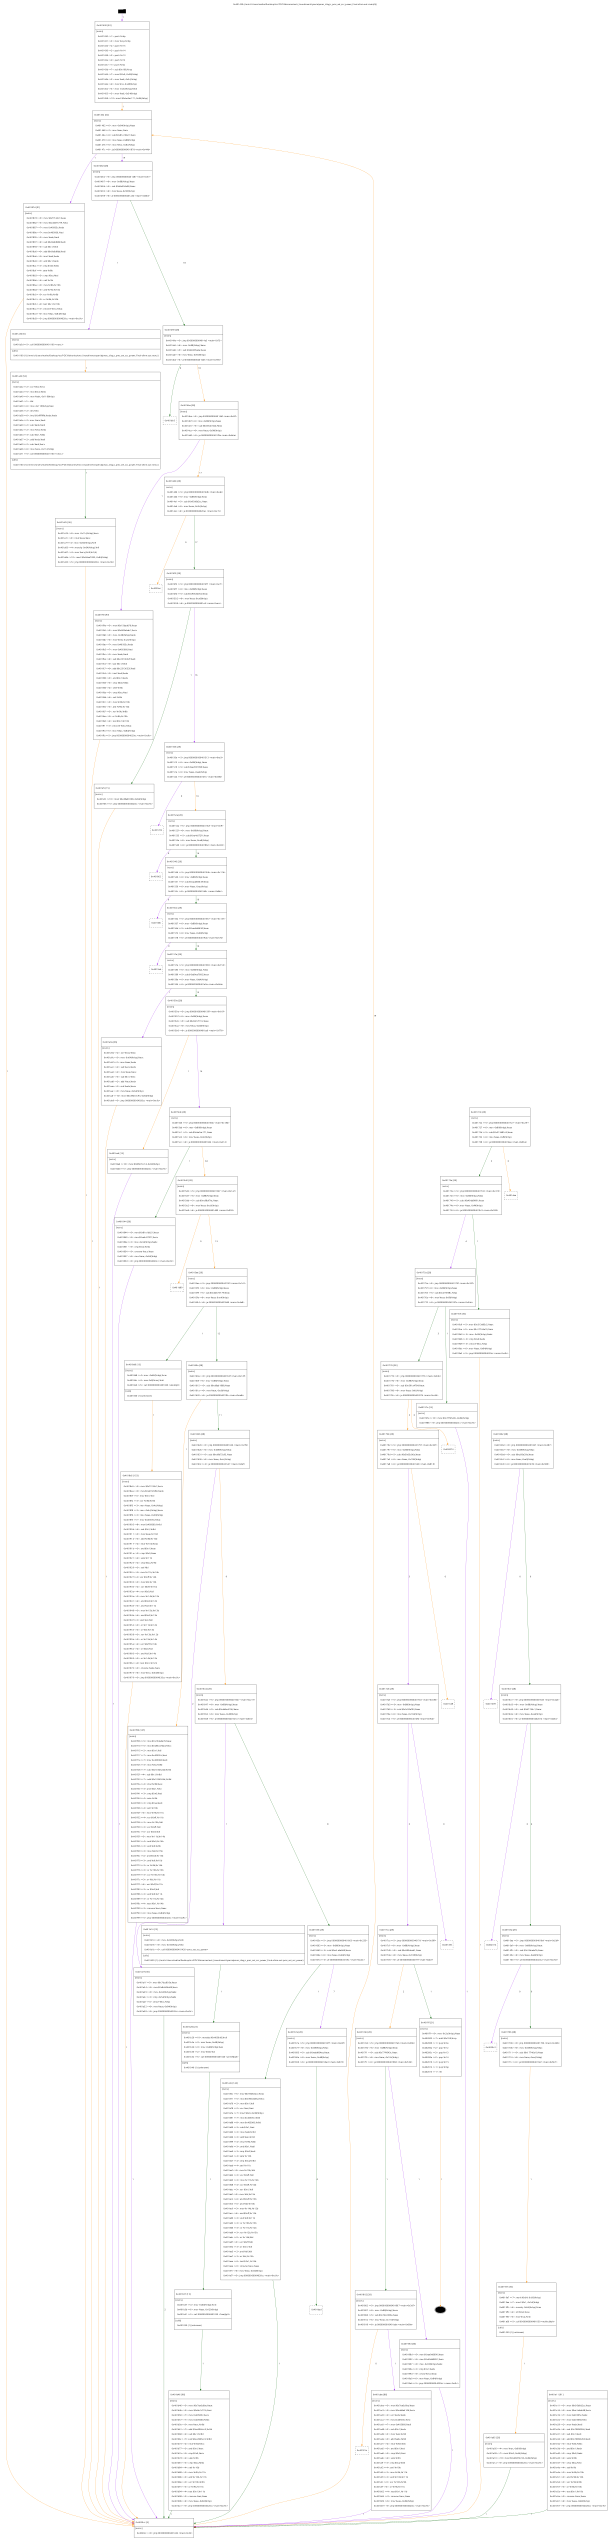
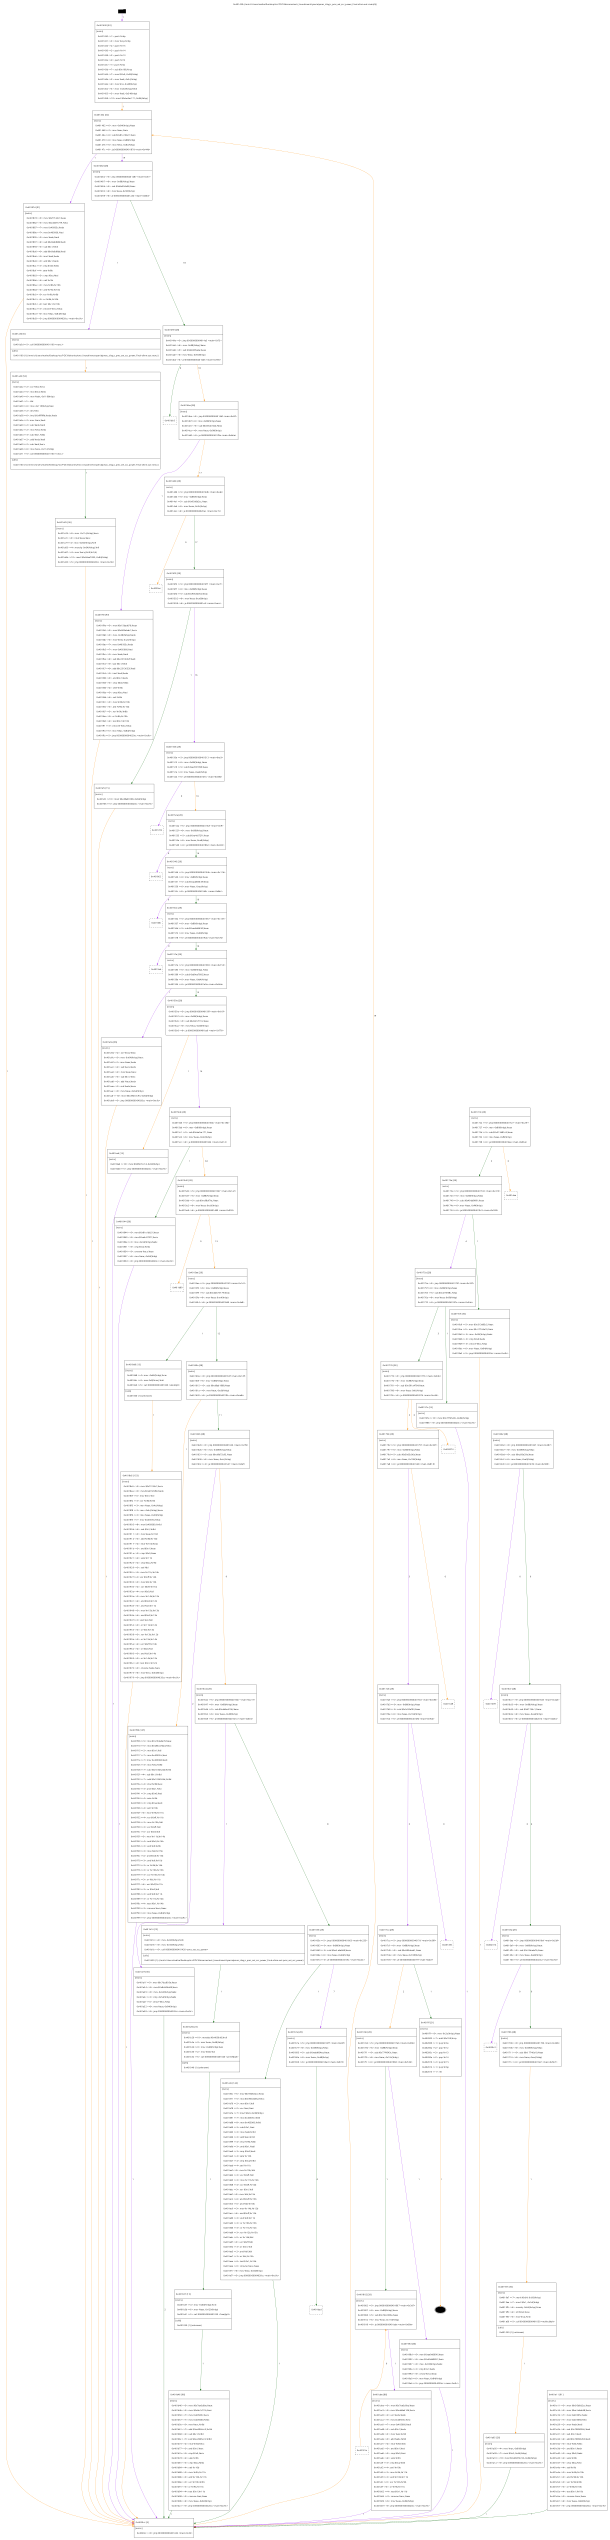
(367, 2386) -> (374, 2389)
